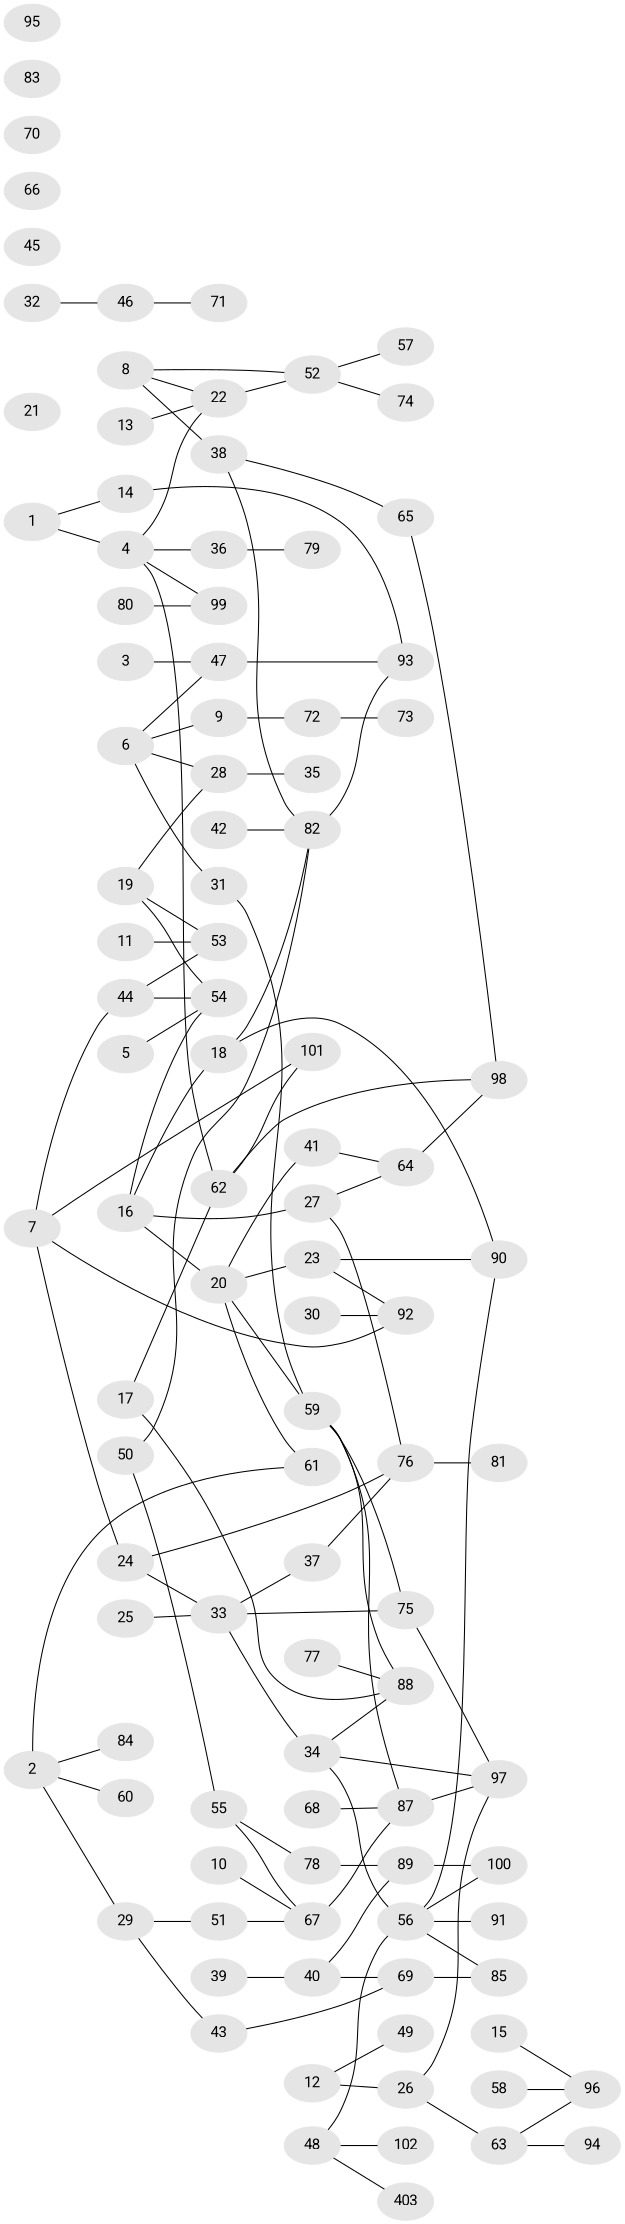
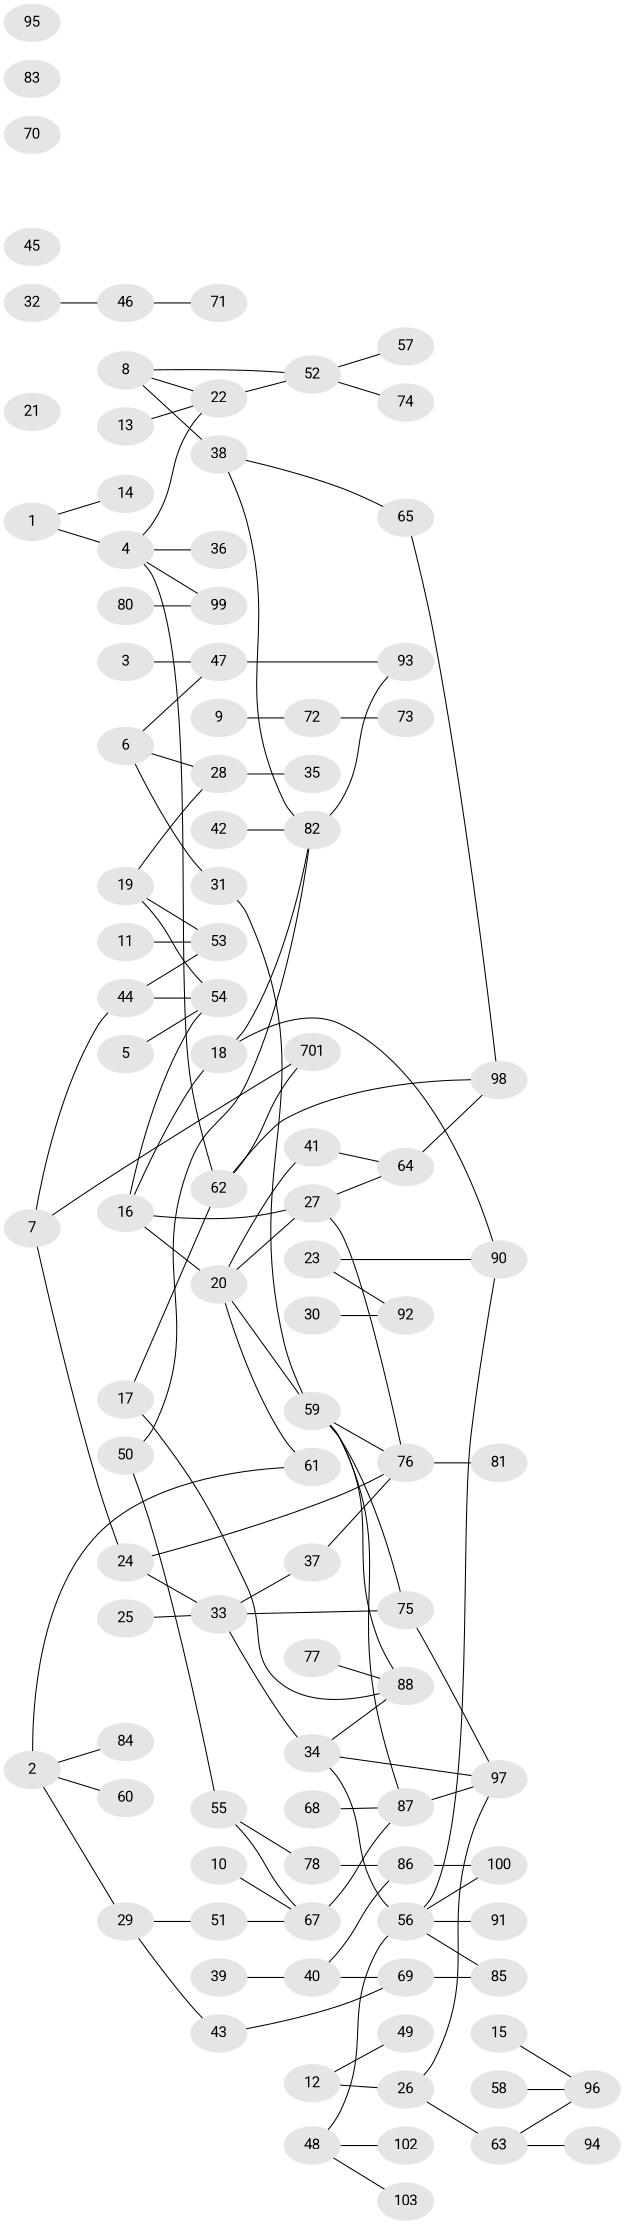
(32, 191) -> none
(317, 508) -> none
(312, 550) -> none
(172, 732) -> none
(312, 1052) -> (312, 1052)
(266, 1272) -> (264, 1245)
(211, 1324) -> none
none -> (359, 1437)
(406, 1865) -> (406, 1865)
(406, 2202) -> (406, 2202)
